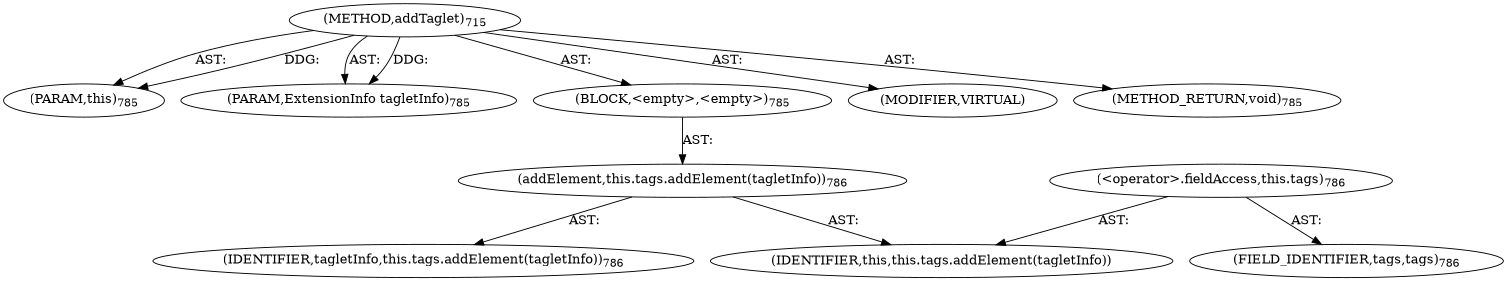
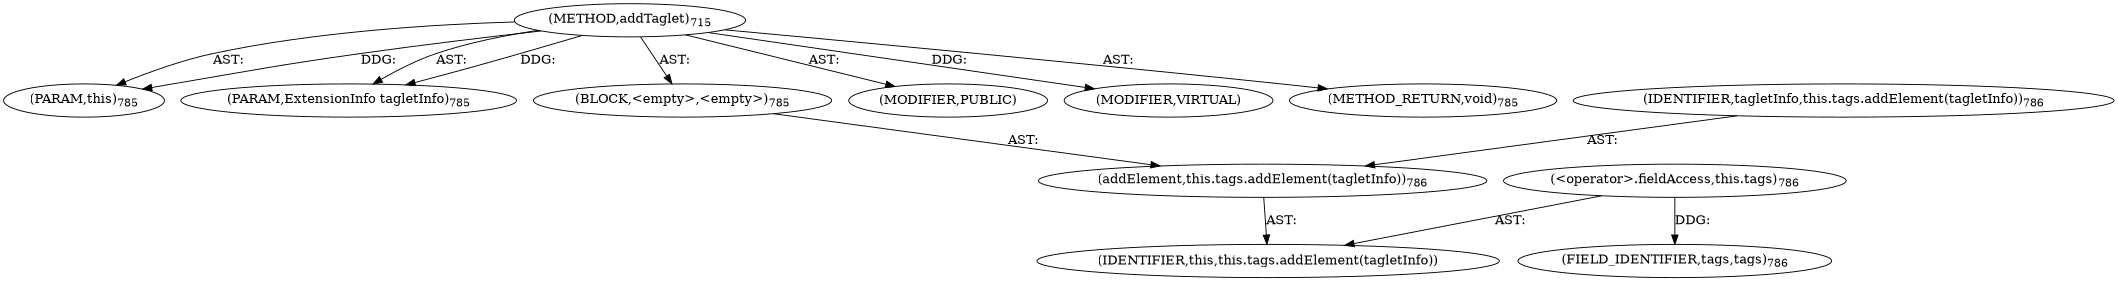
(730, 60) -> (951, 60)
none -> (948, 101)
(558, 219) -> (1556, 140)
(1309, 221) -> (1695, 221)
